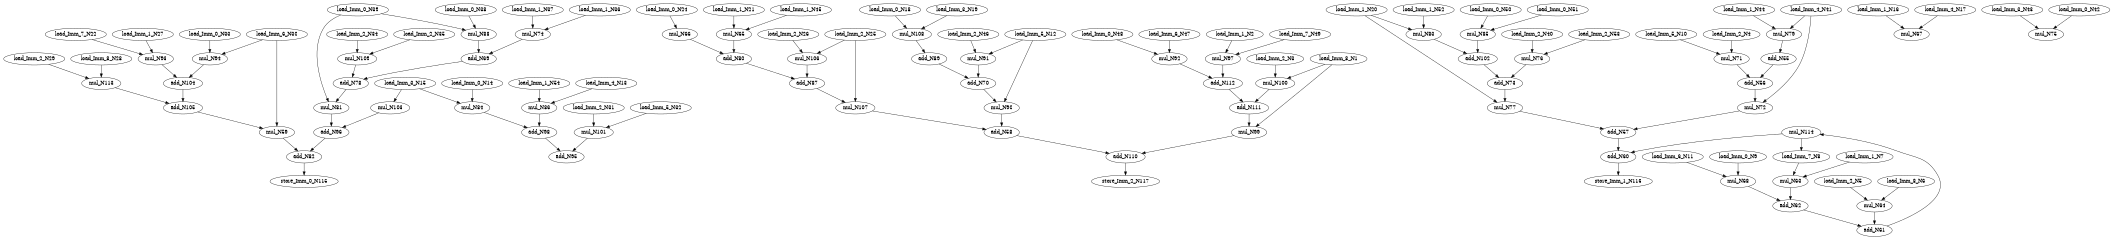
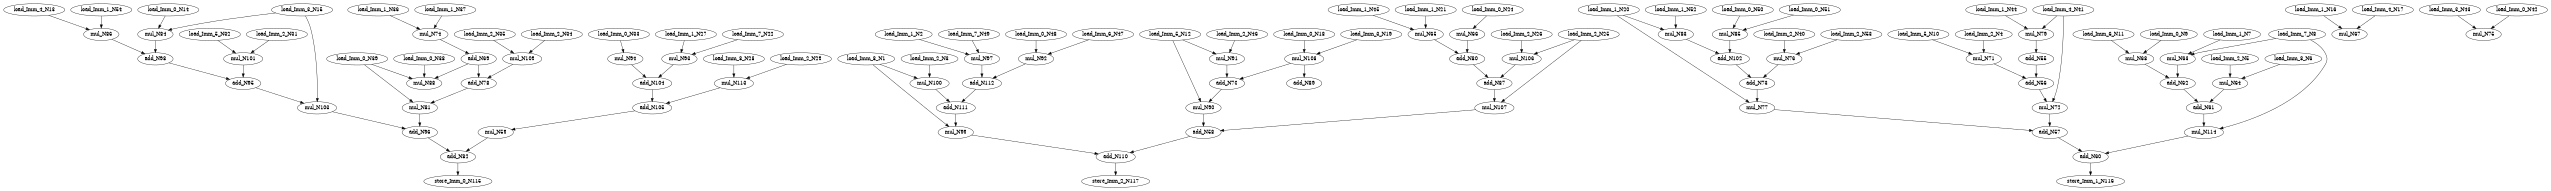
(277, 34) -> none
(479, 45) -> (453, 70)
(952, 70) -> (1267, 71)
none -> (278, 95)
(1801, 143) -> (2294, 97)
